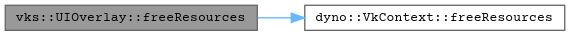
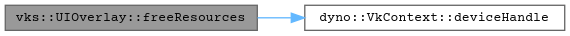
(435, 18) -> (435, 18)
